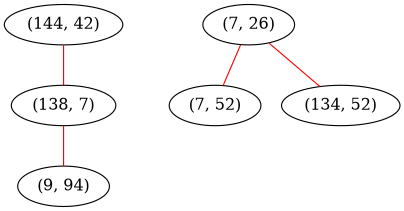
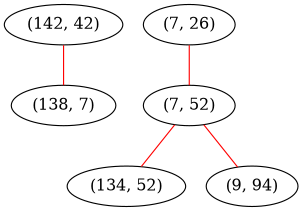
(64, 25) -> (64, 25)
(294, 65) -> (158, 146)
(64, 146) -> (221, 146)
